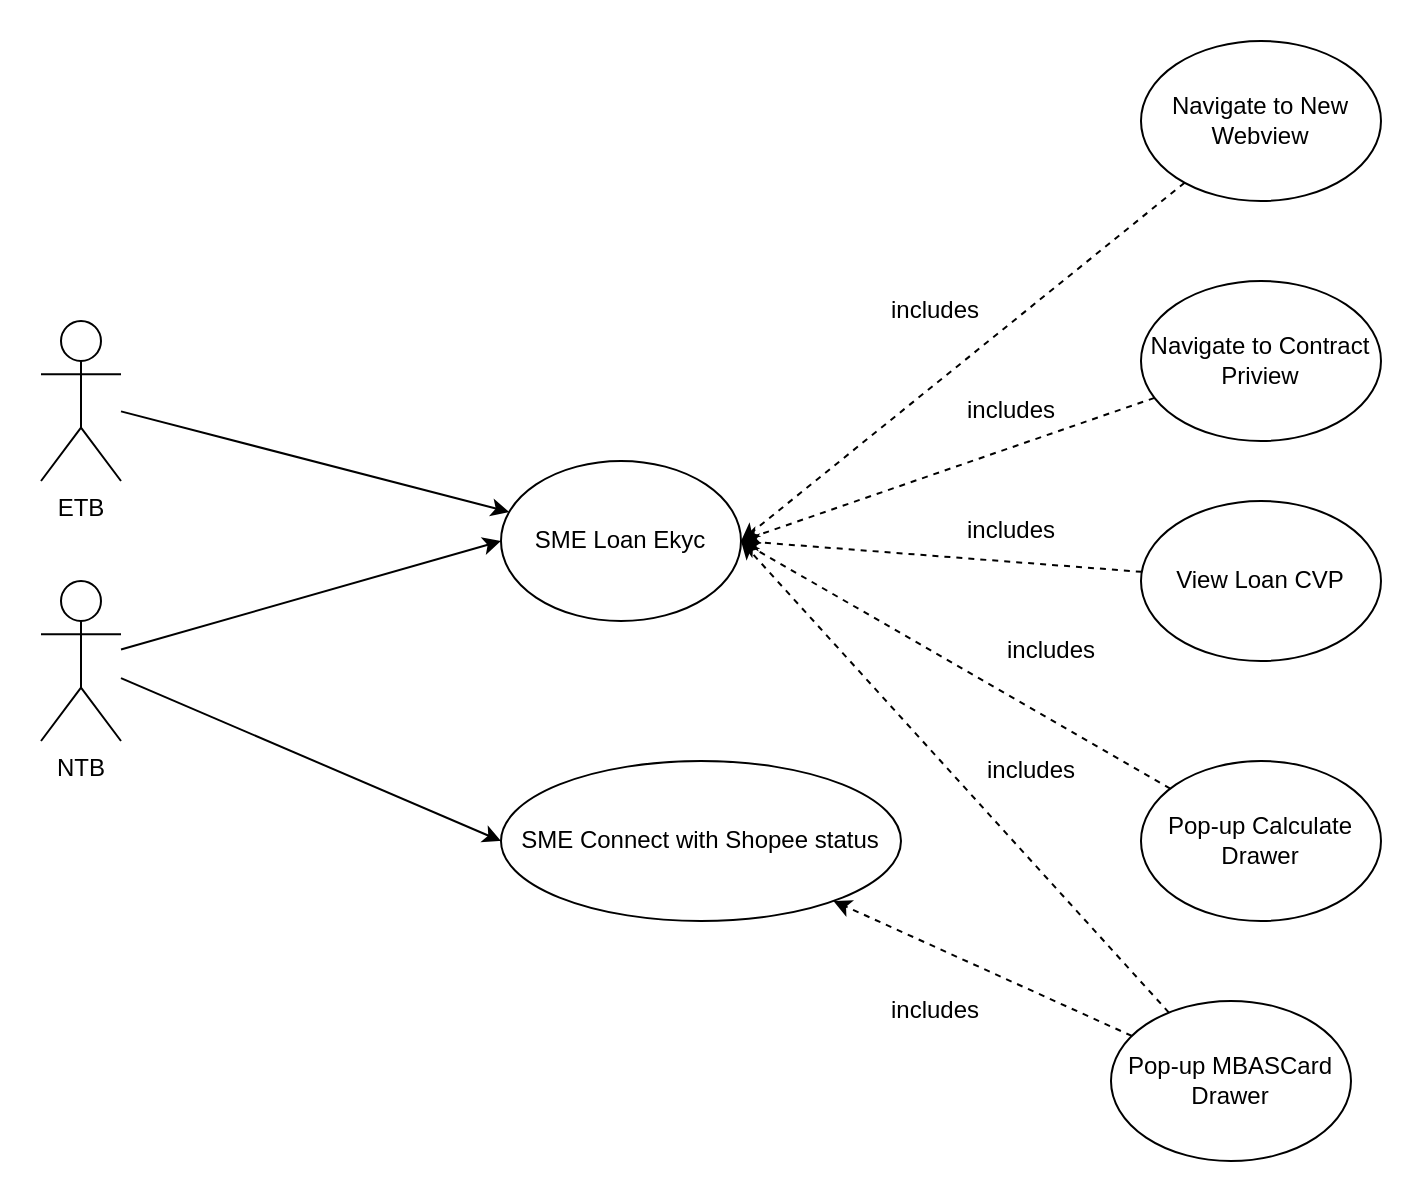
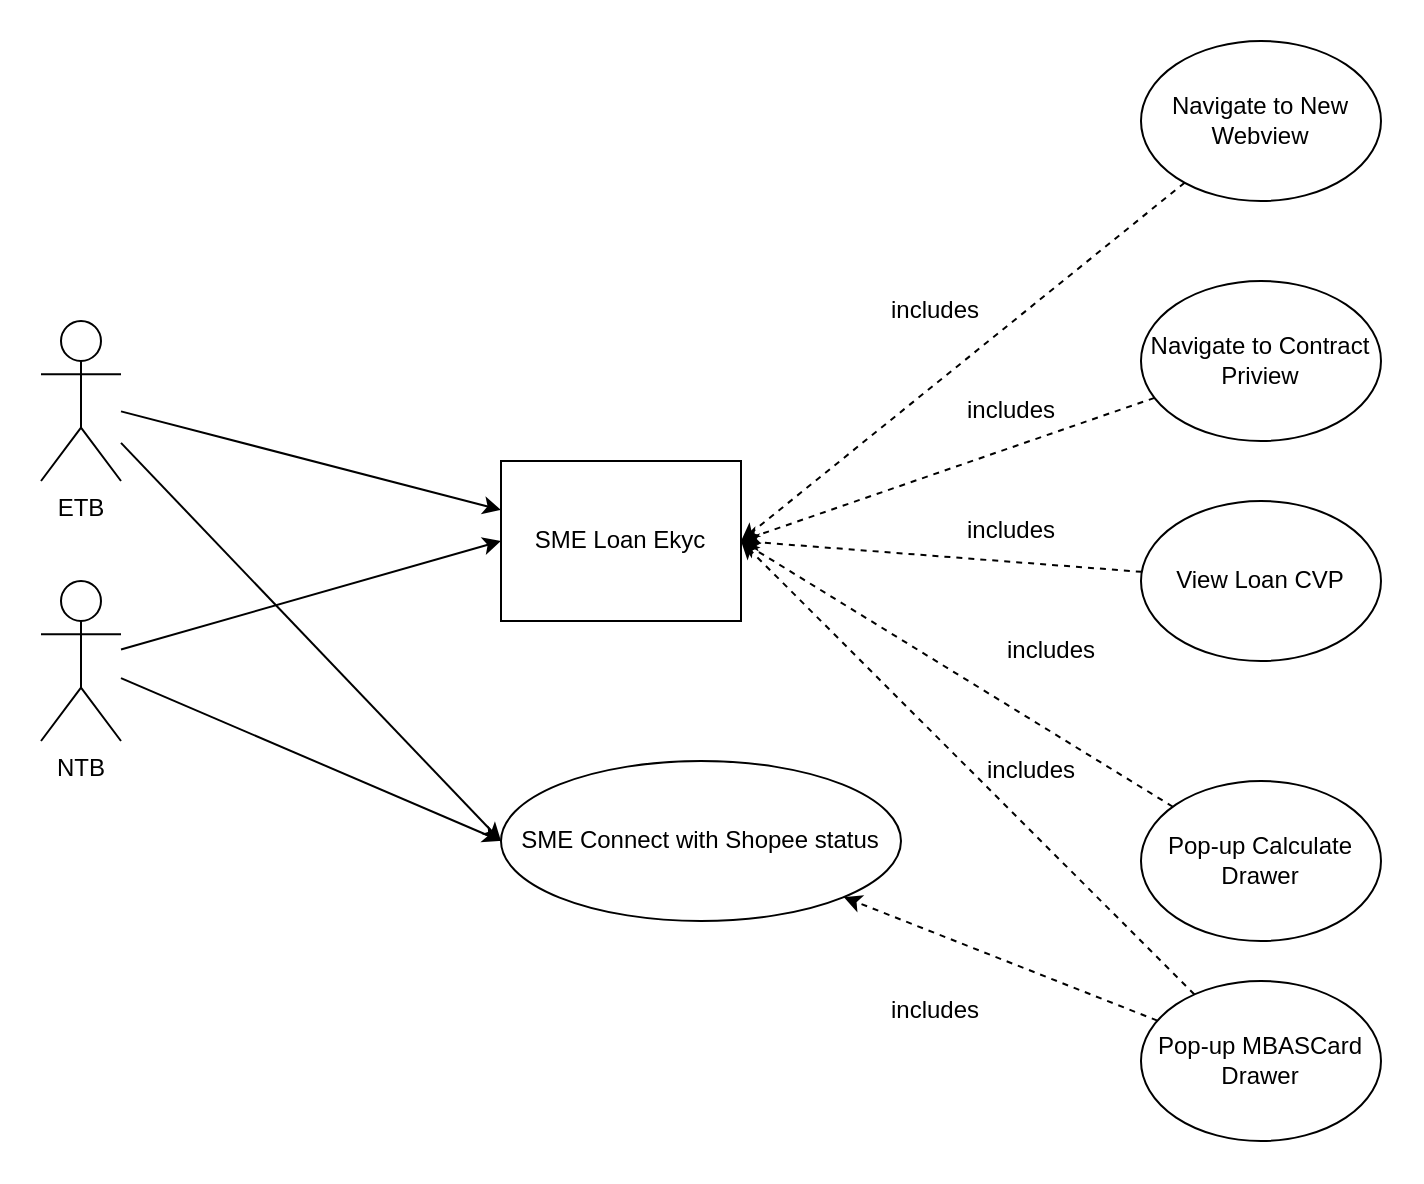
(621, 541) -> (621, 541)
none -> (385, 720)
(1261, 841) -> (1261, 861)
(1231, 1081) -> (1261, 1061)
